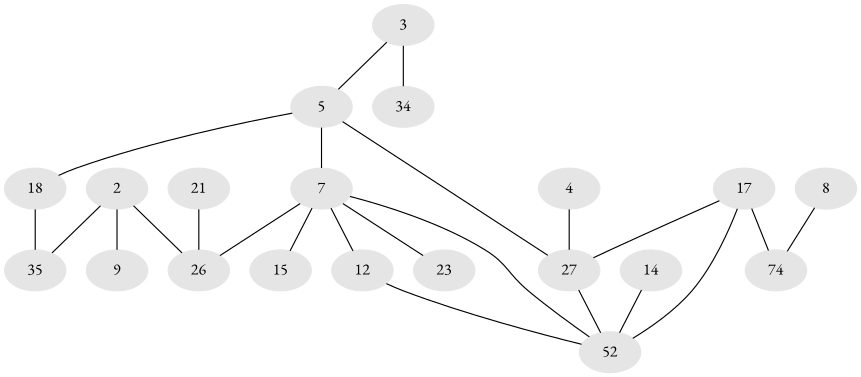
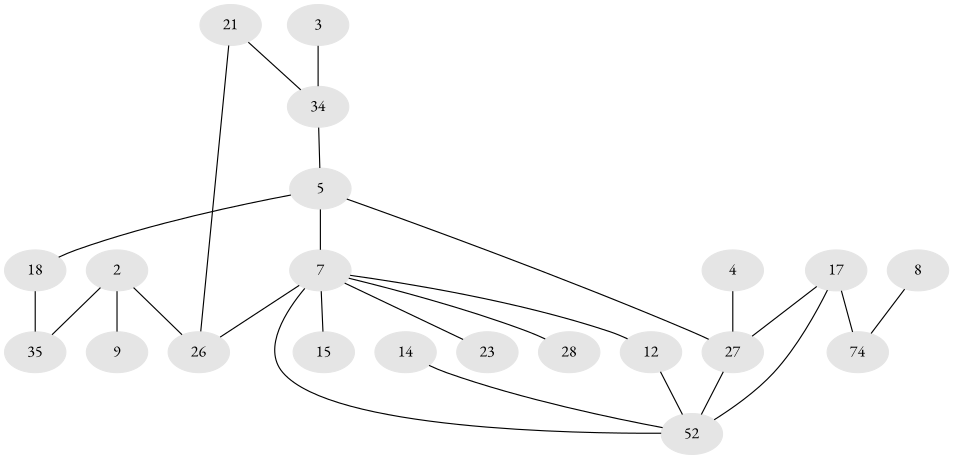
none -> (275, 66)
(363, 66) -> (319, 148)
none -> (569, 352)
